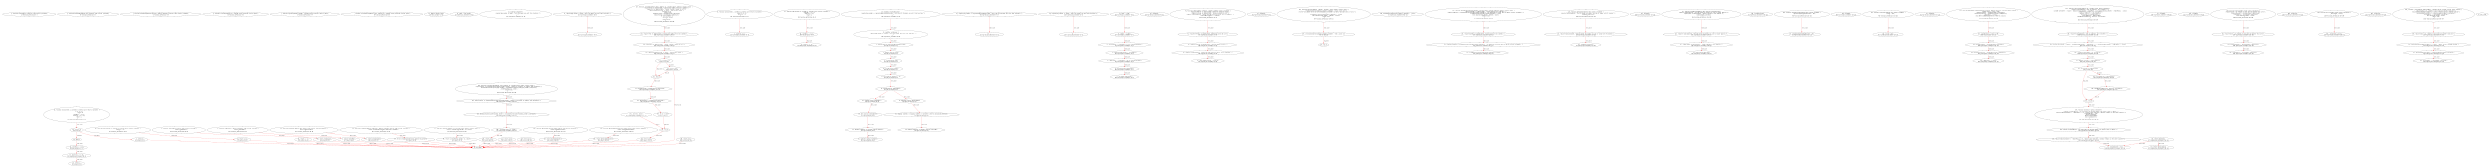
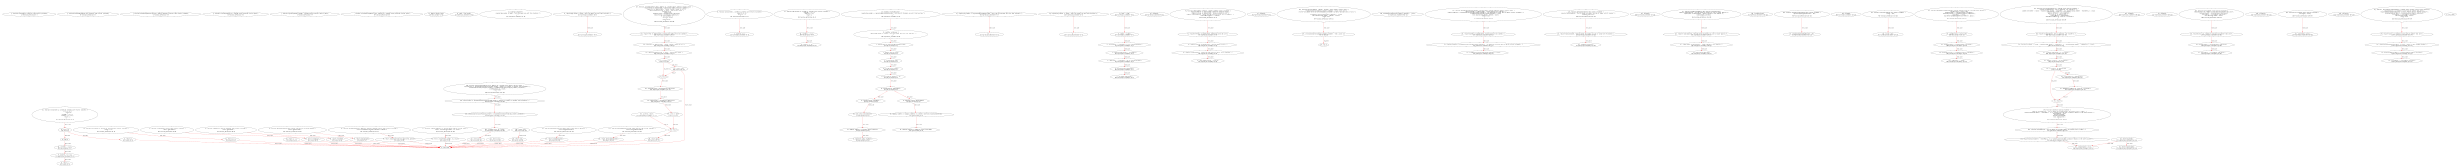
(1930, 14) -> none
(584, 147) -> (519, 134)
